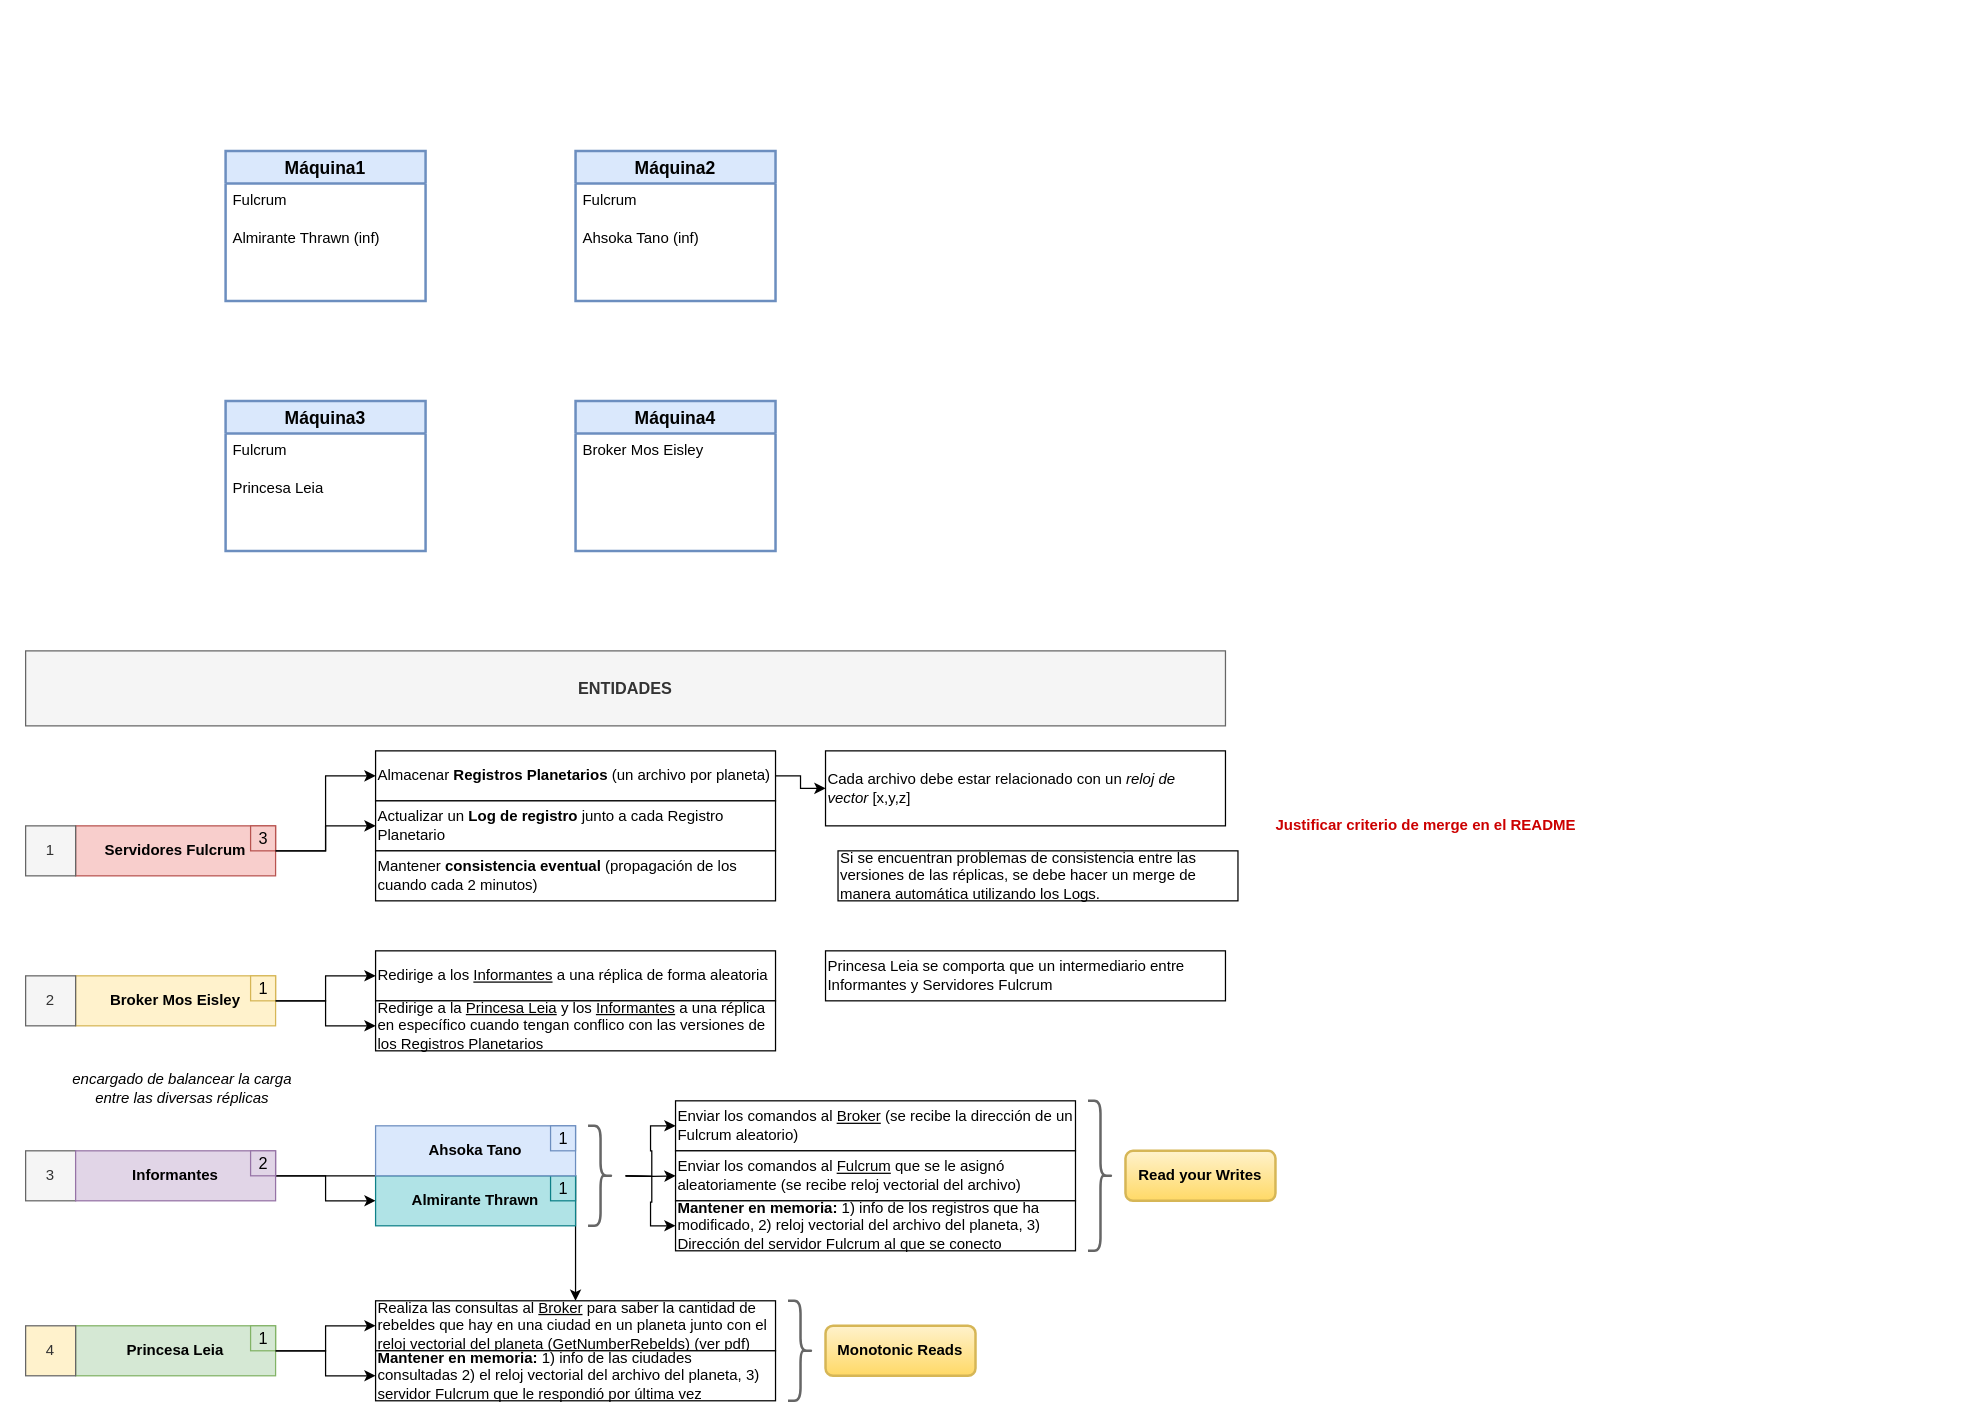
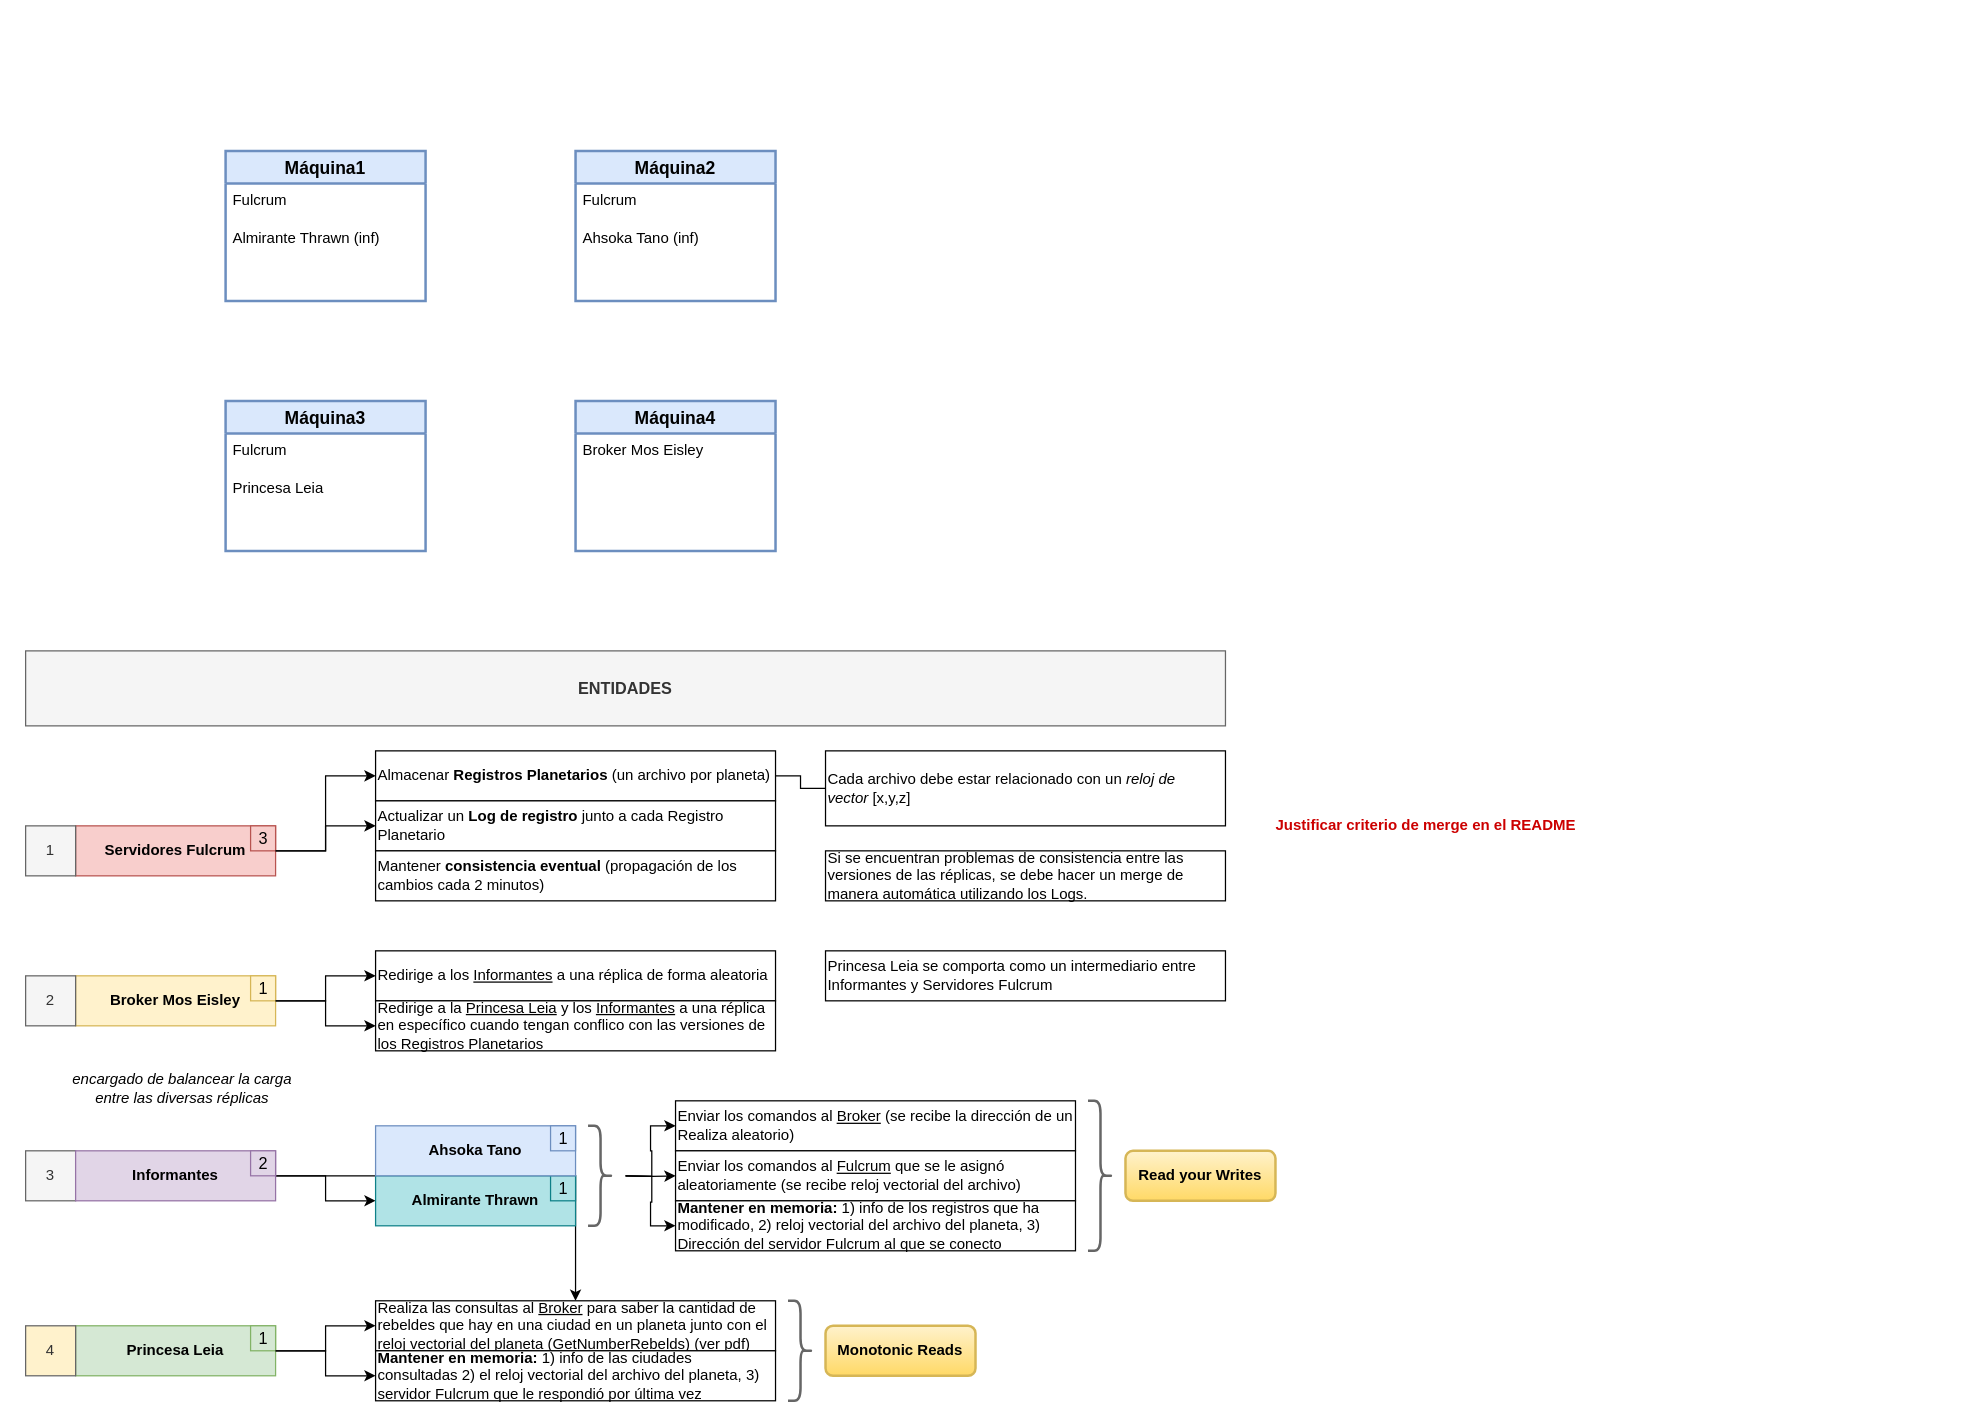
(816, 788) -> (819, 788)
(577, 876) -> (577, 876)
(1038, 876) -> (1026, 876)
(1027, 976) -> (1027, 976)
(877, 1126) -> (877, 1126)
